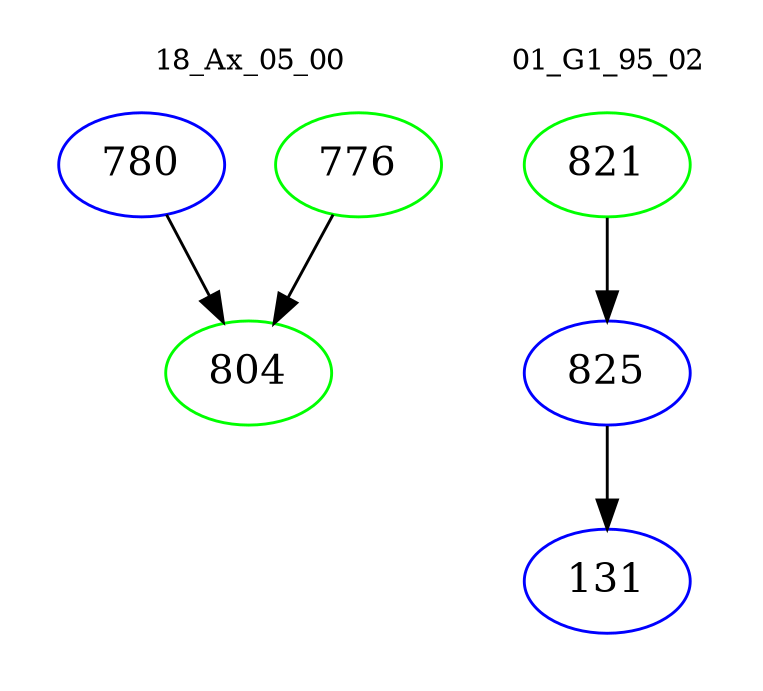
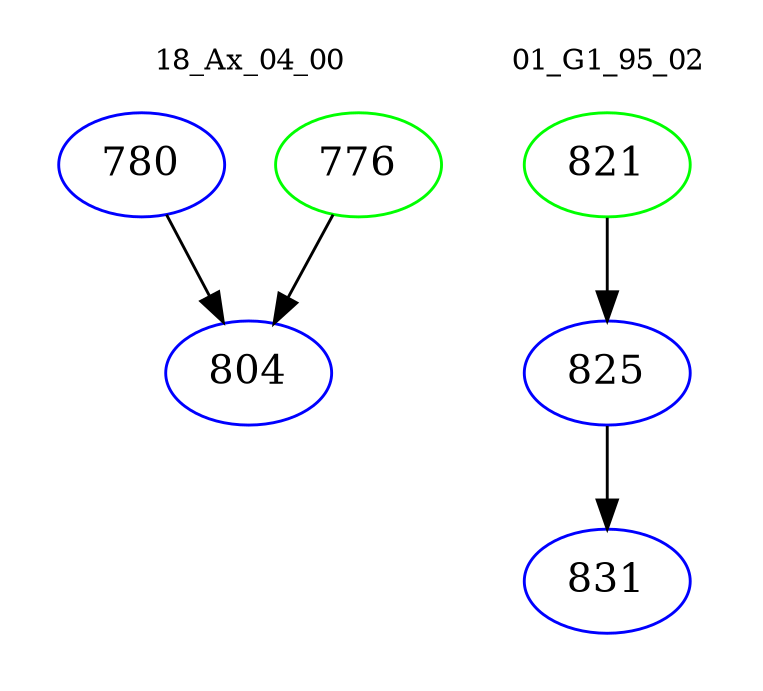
(250, 62) -> (250, 62)
(249, 373) -> (249, 373)
(607, 581) -> (607, 581)
